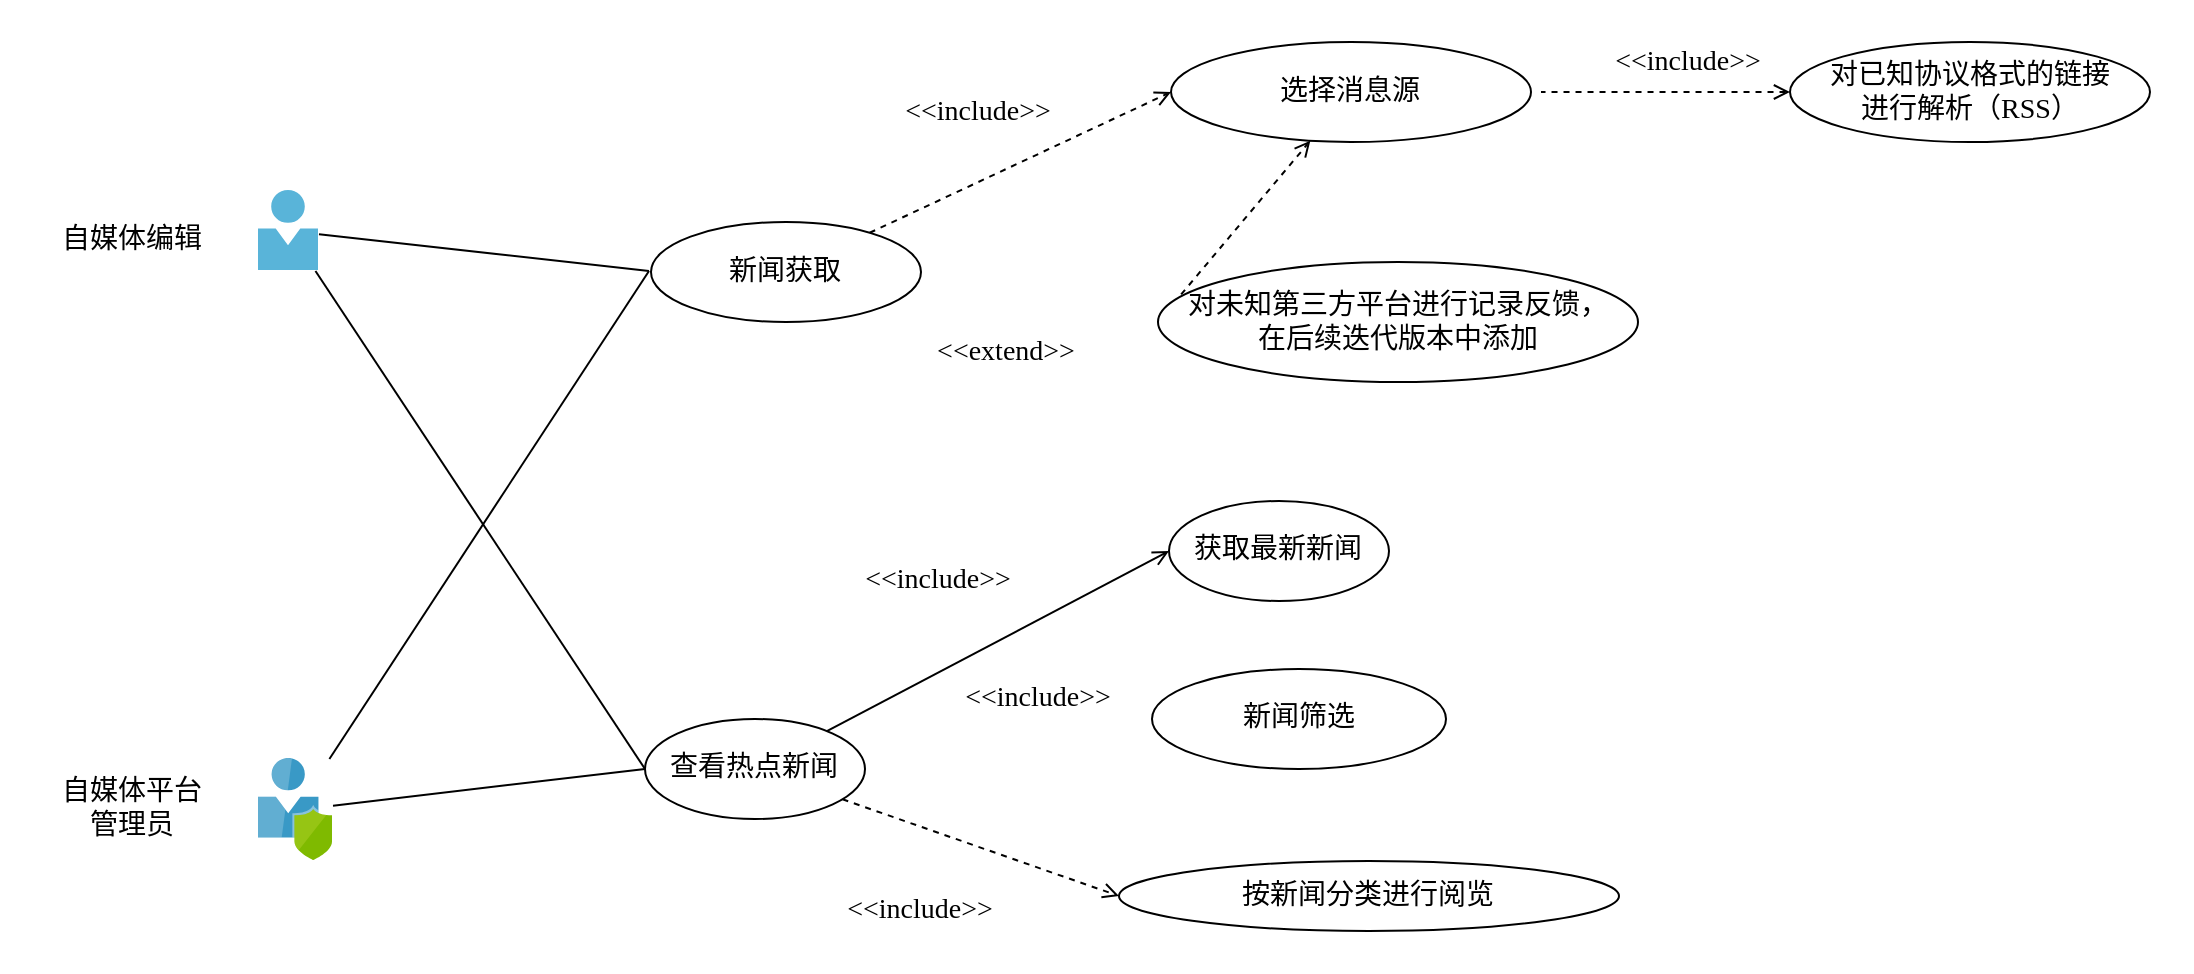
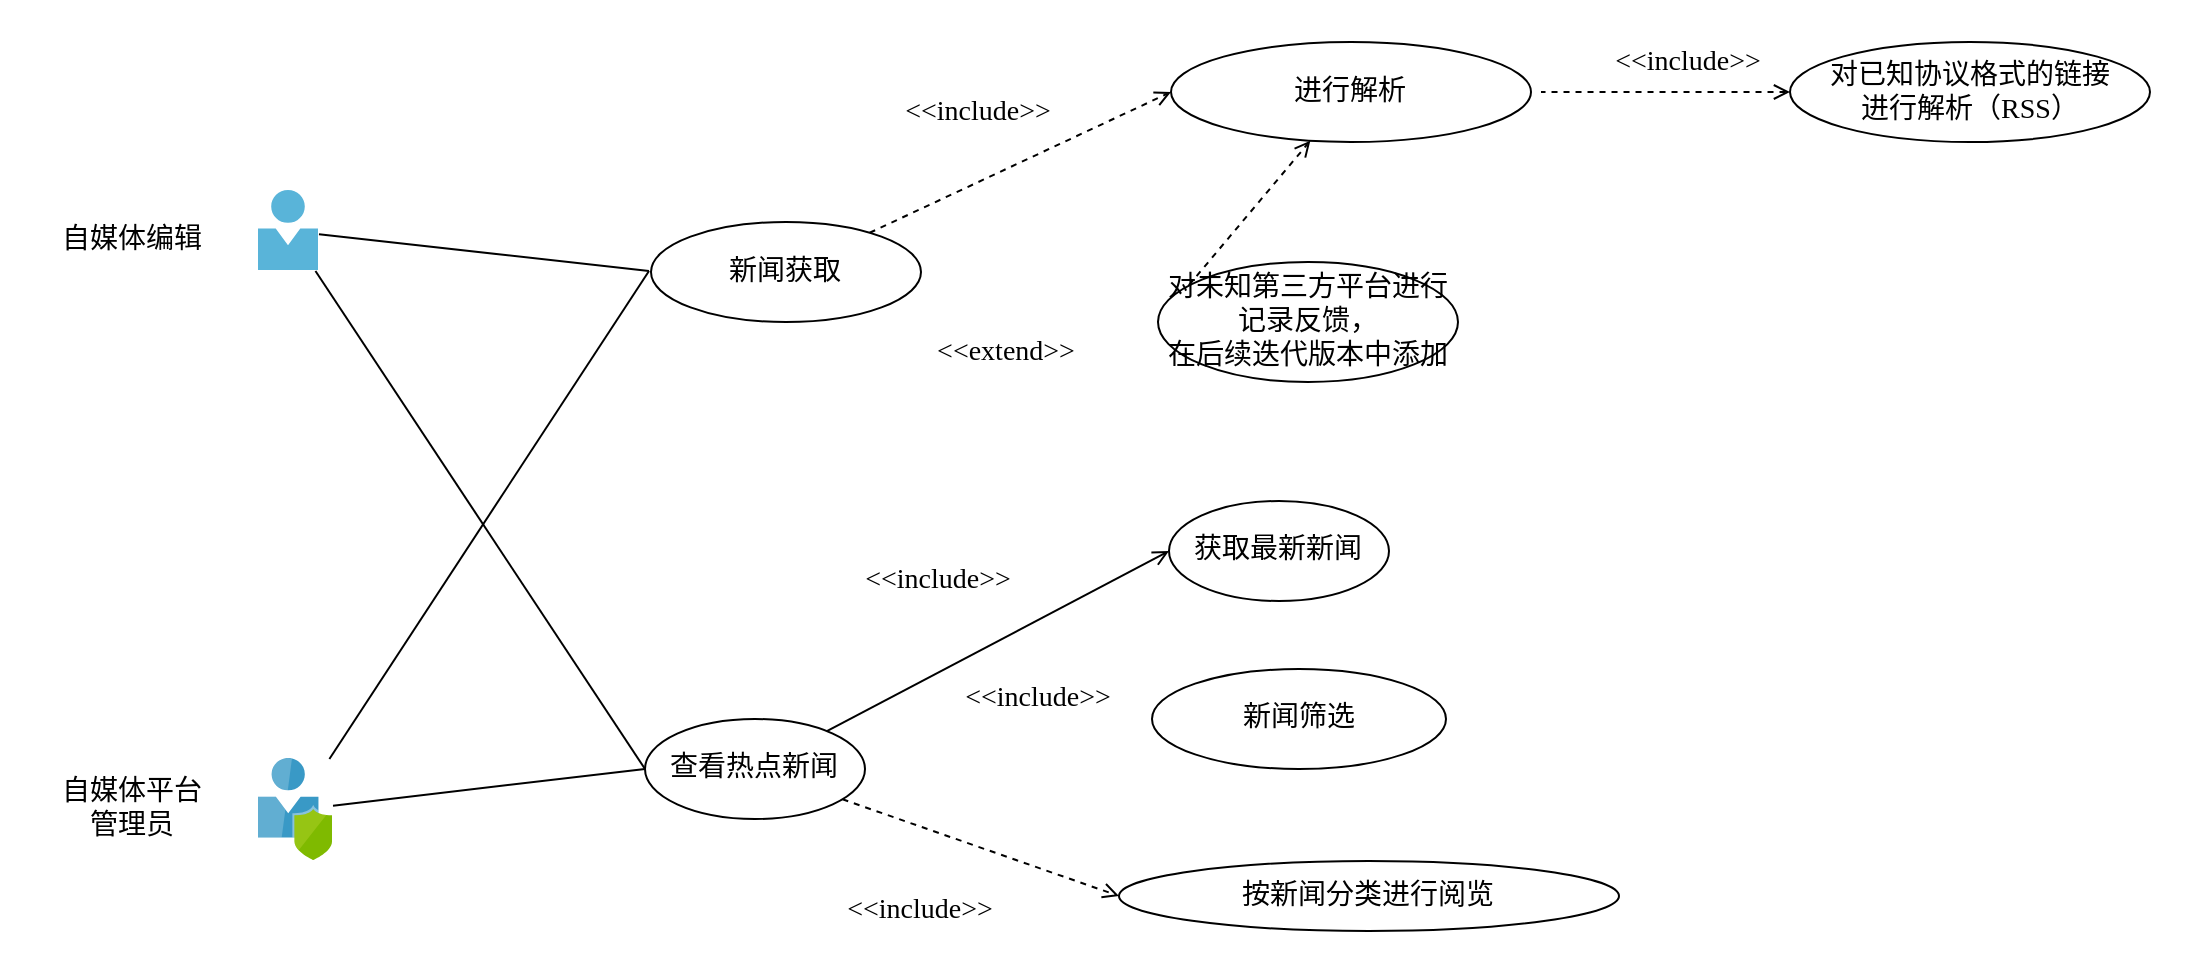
(1351, 93) -> (1351, 93)
(1398, 322) -> (1308, 322)
